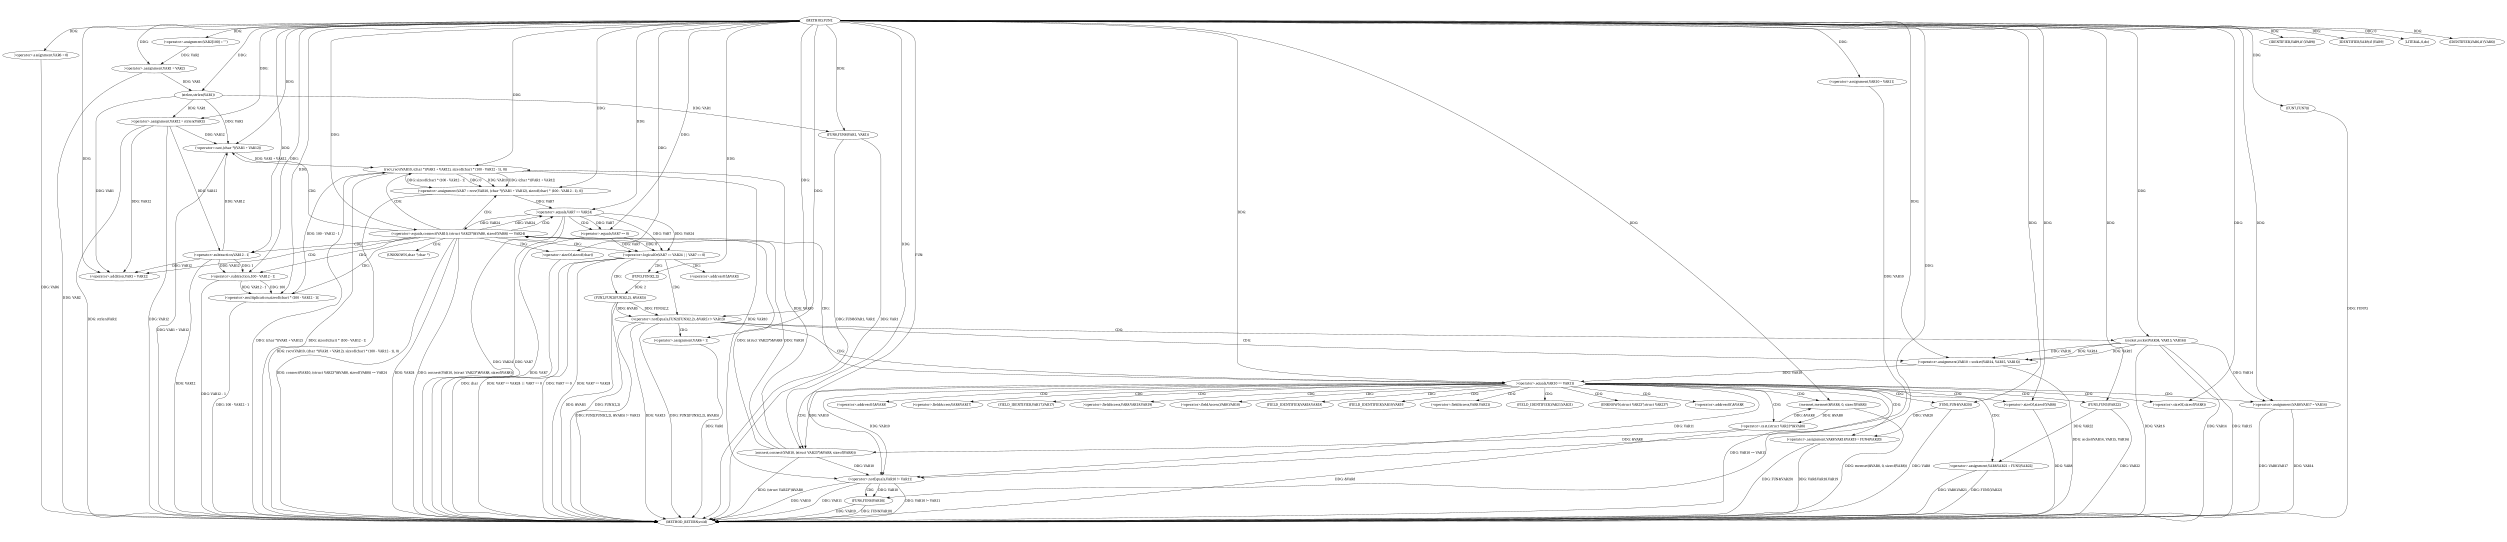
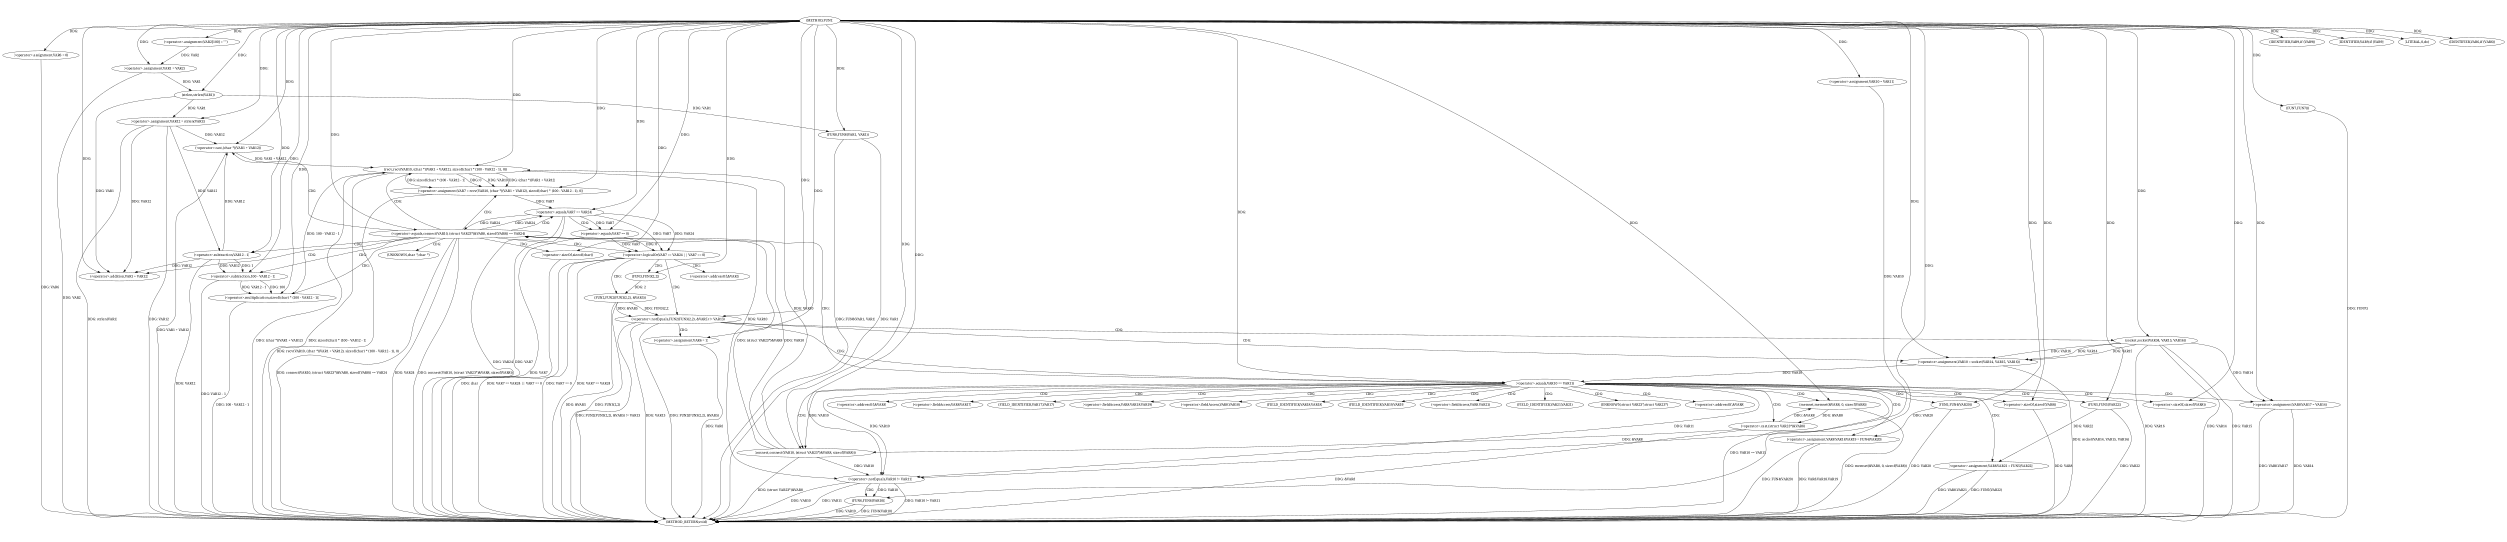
(2371, 31) -> (2371, 31)
(222, 117) -> none
(920, 255) -> (920, 255)
(1921, 466) -> (1921, 466)
